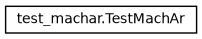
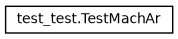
(101, 20) -> (89, 20)
